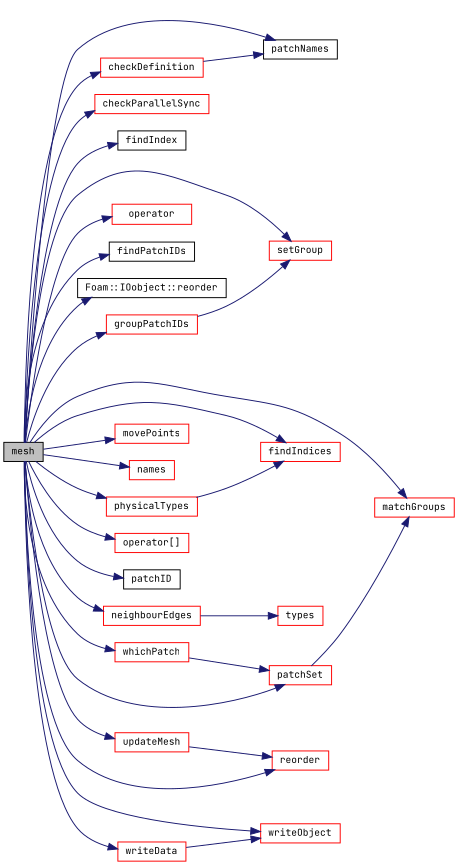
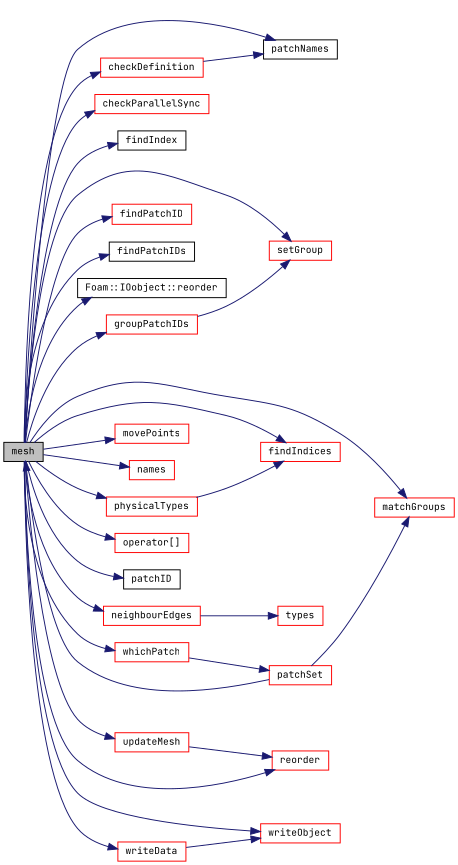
(152, 214) -> (152, 214)
(71, 671) -> (77, 661)
